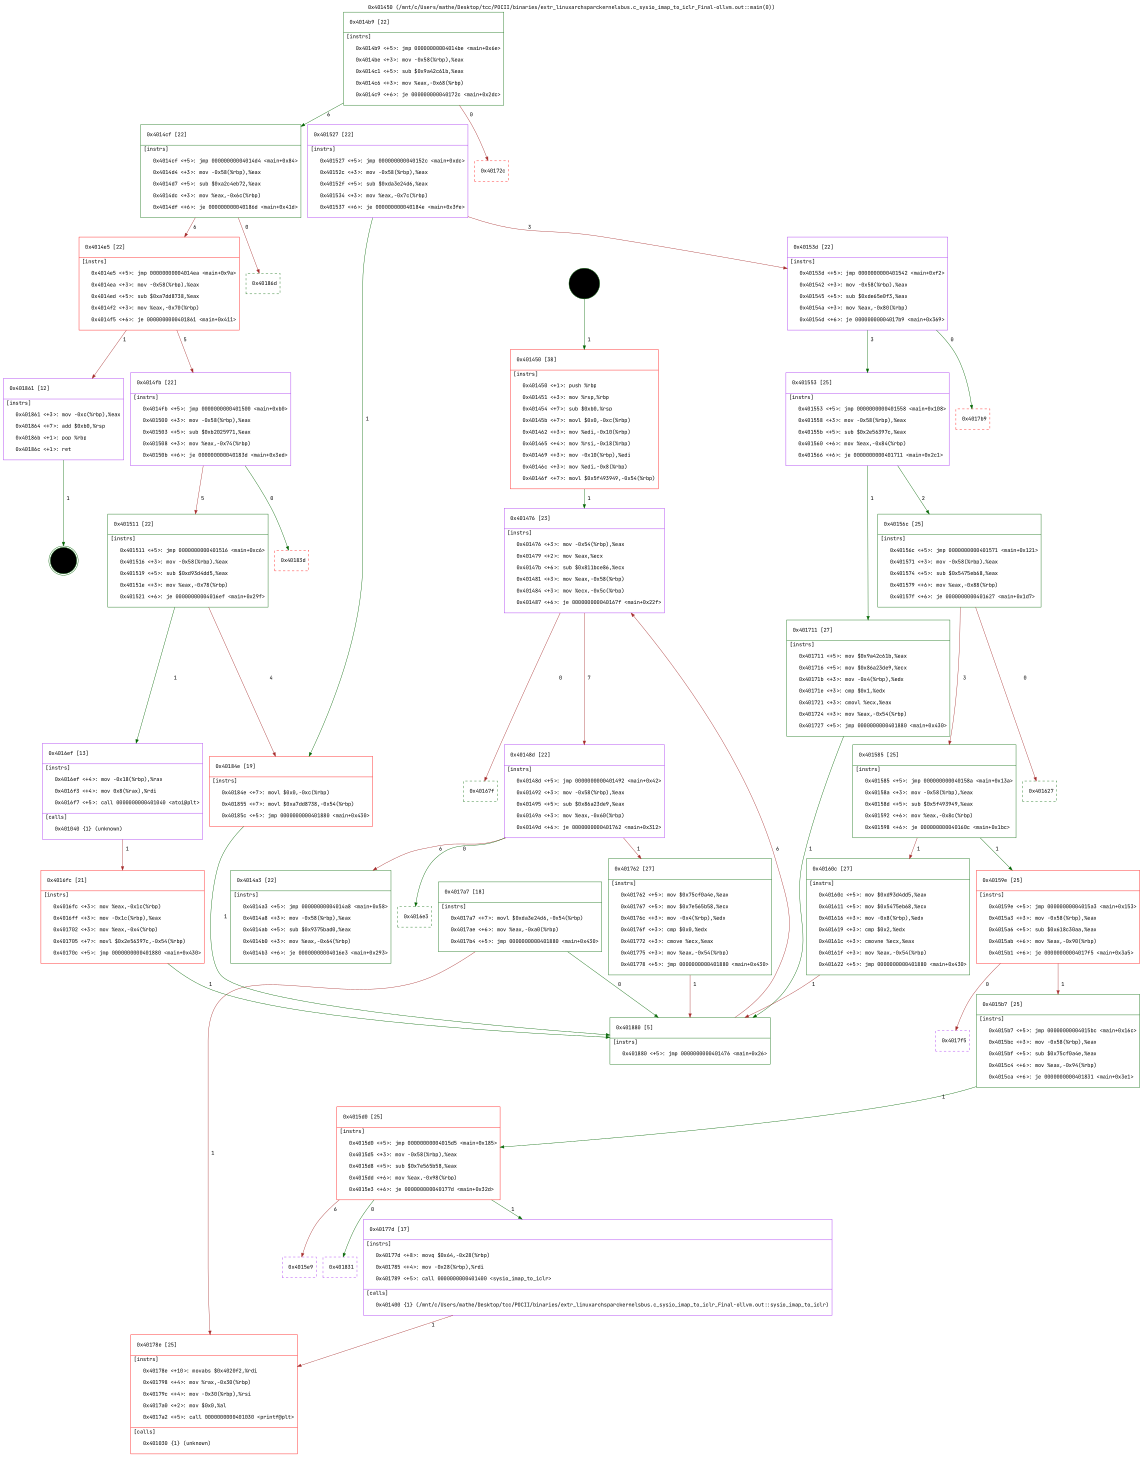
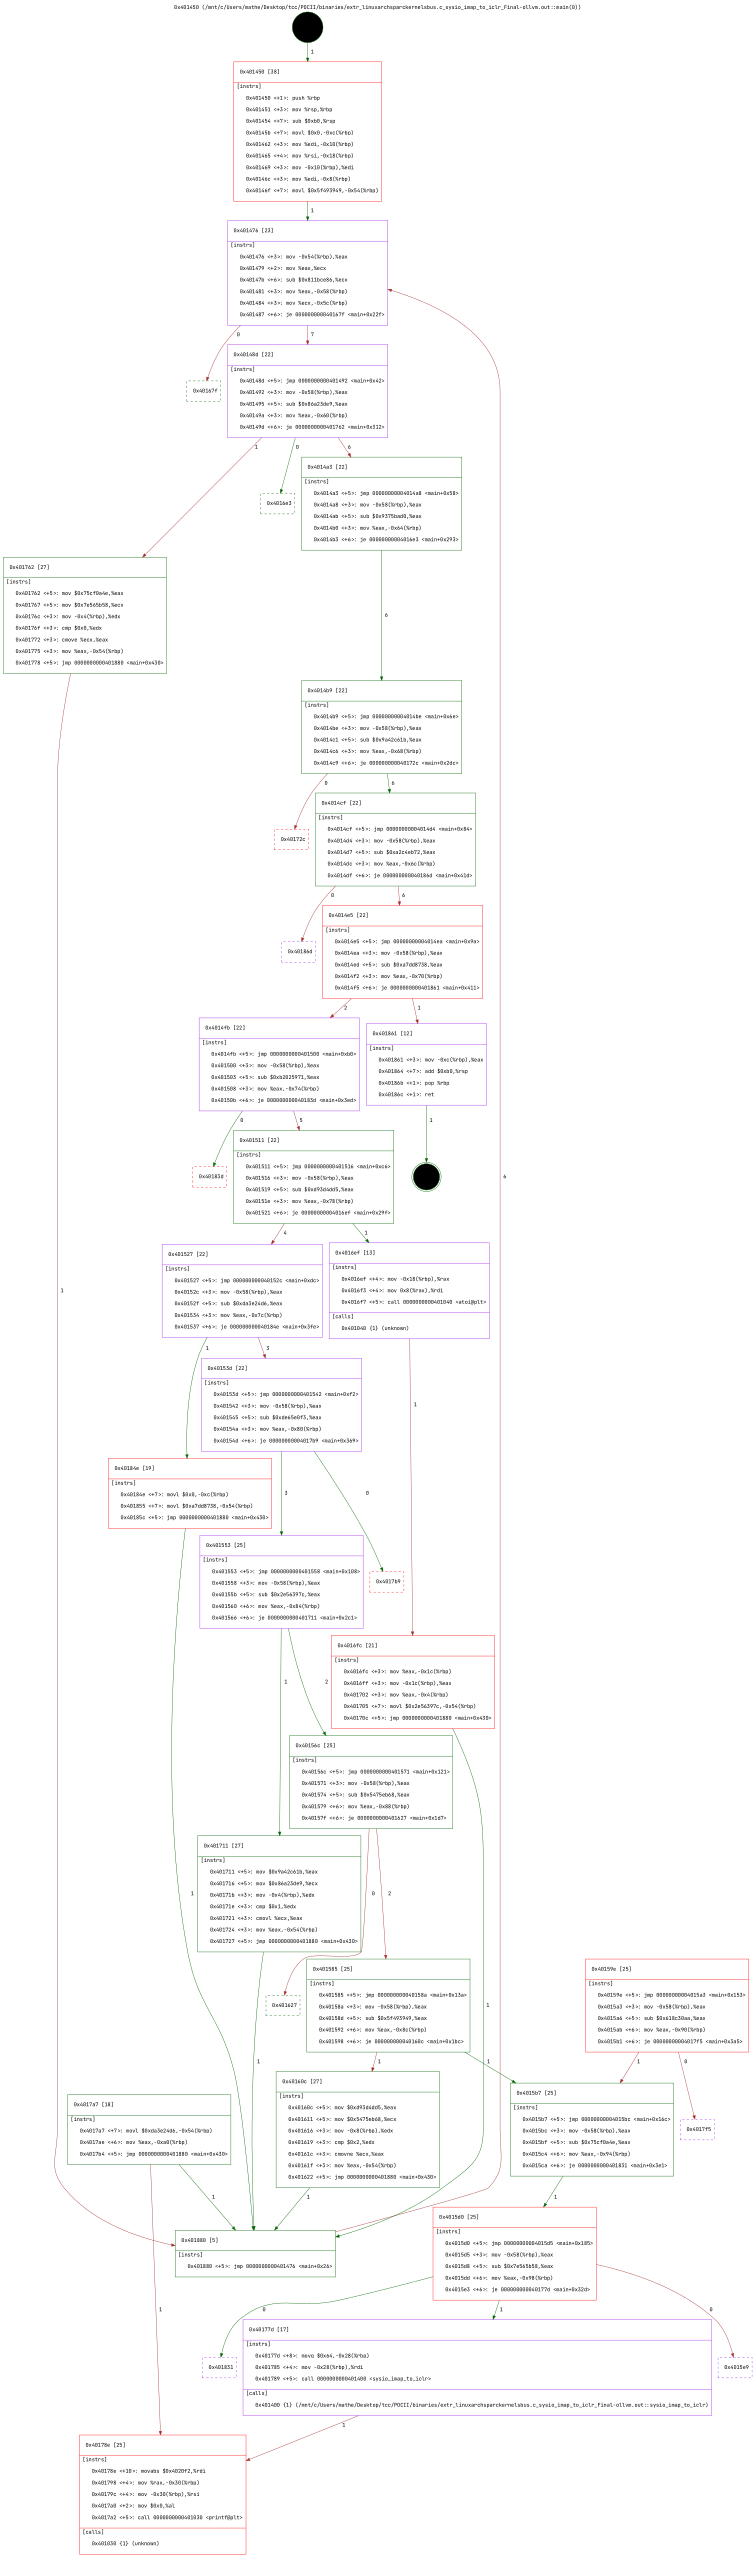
(263, 284) -> (299, 952)
(184, 340) -> (344, 1008)
none -> (382, 613)
(963, 678) -> (388, 1894)
(241, 680) -> (279, 1232)
(995, 853) -> (489, 2067)
(618, 985) -> (212, 2197)
(785, 997) -> (293, 2208)
(334, 1210) -> (709, 2310)
